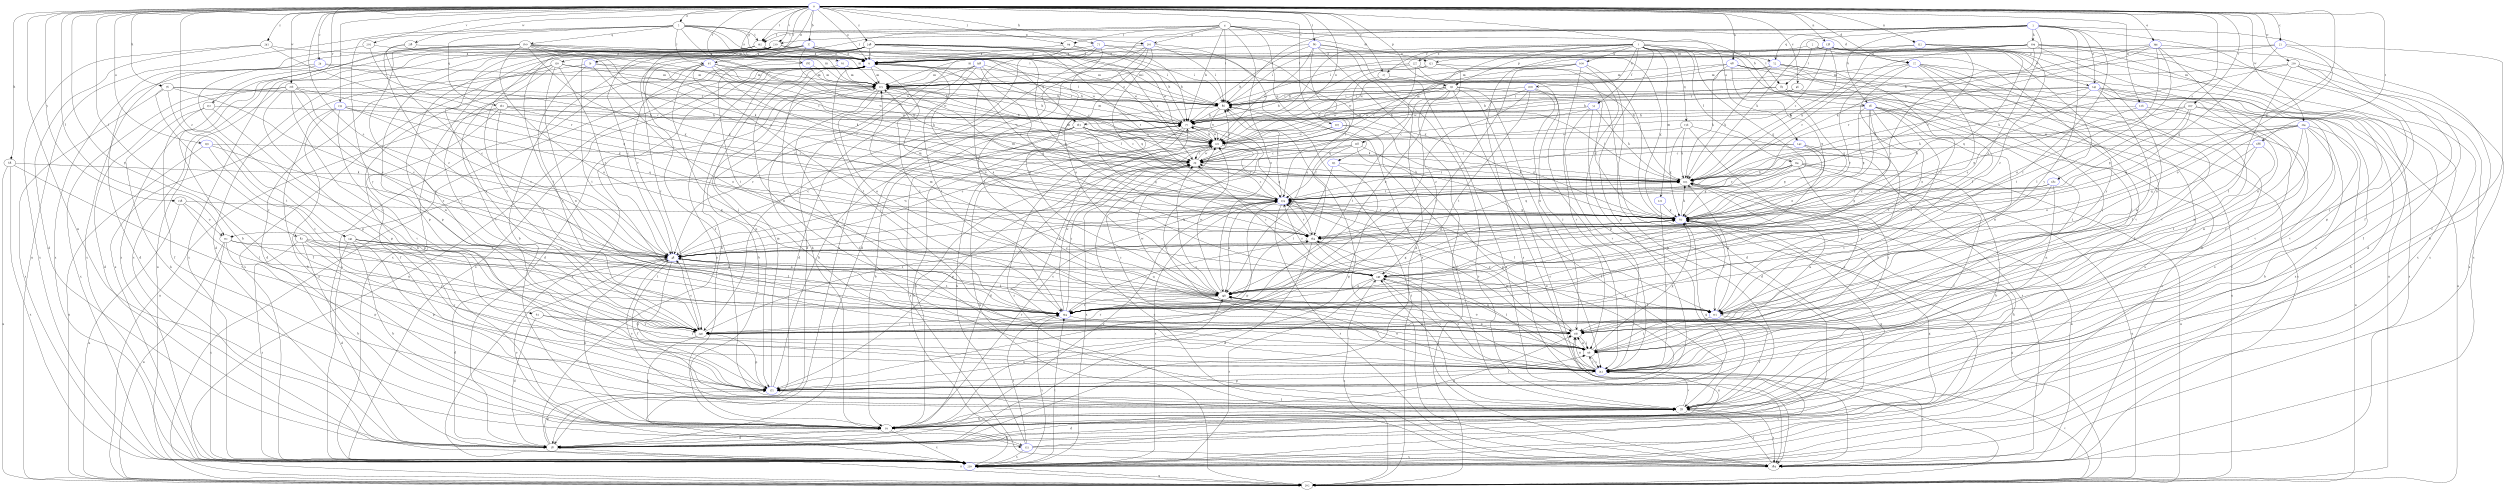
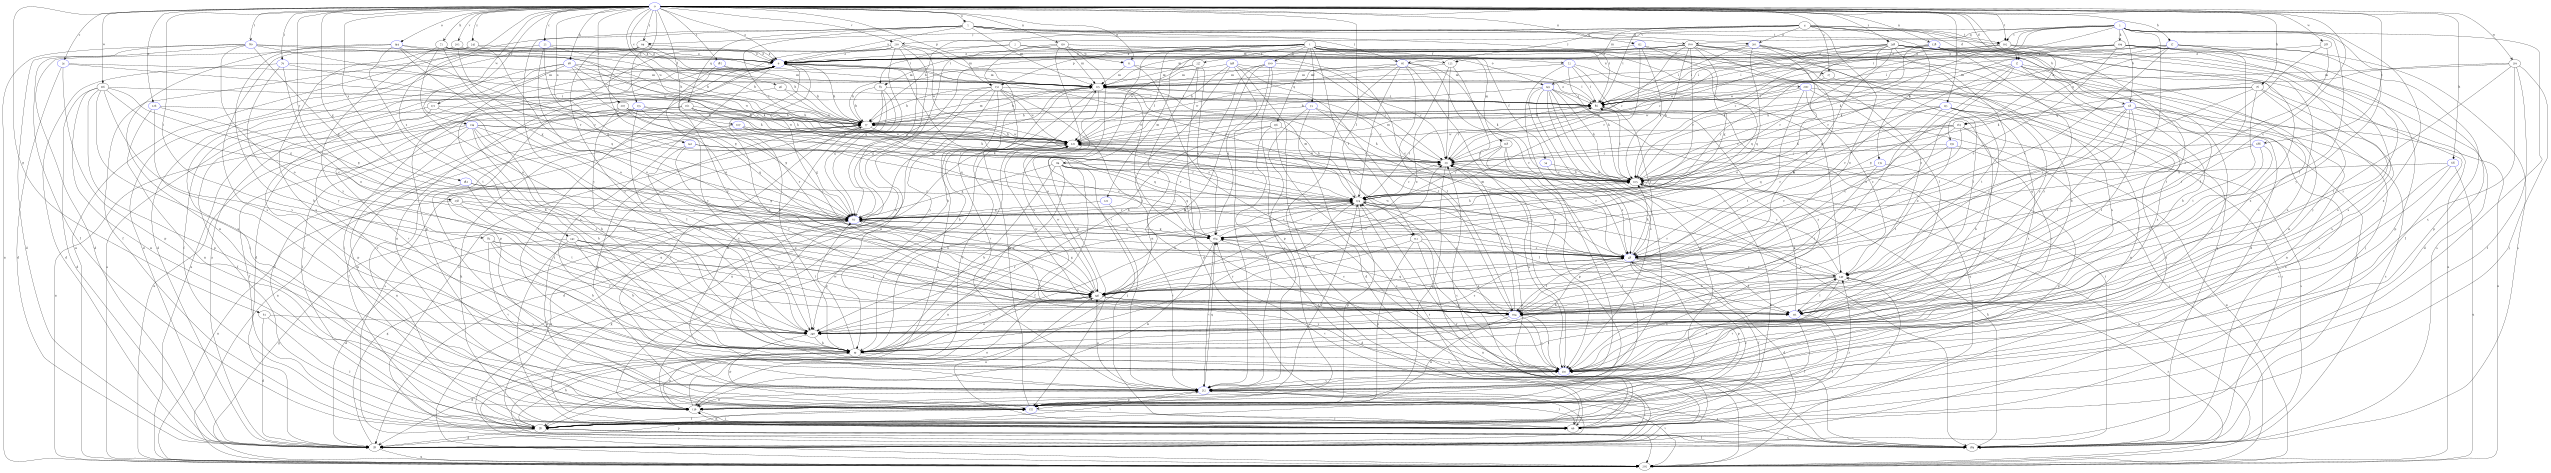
(1850, 31) -> (1876, 40)
(1099, 44) -> (441, 44)
(1053, 64) -> none
(479, 74) -> (632, 200)
(887, 111) -> (1082, 54)
(10, 163) -> (2453, 163)
none -> (1546, 163)
(1774, 186) -> none
(1283, 201) -> (1358, 201)
(203, 218) -> (792, 249)
(1594, 361) -> (1379, 363)
(957, 431) -> (1541, 326)
(262, 450) -> none
(1137, 476) -> none
